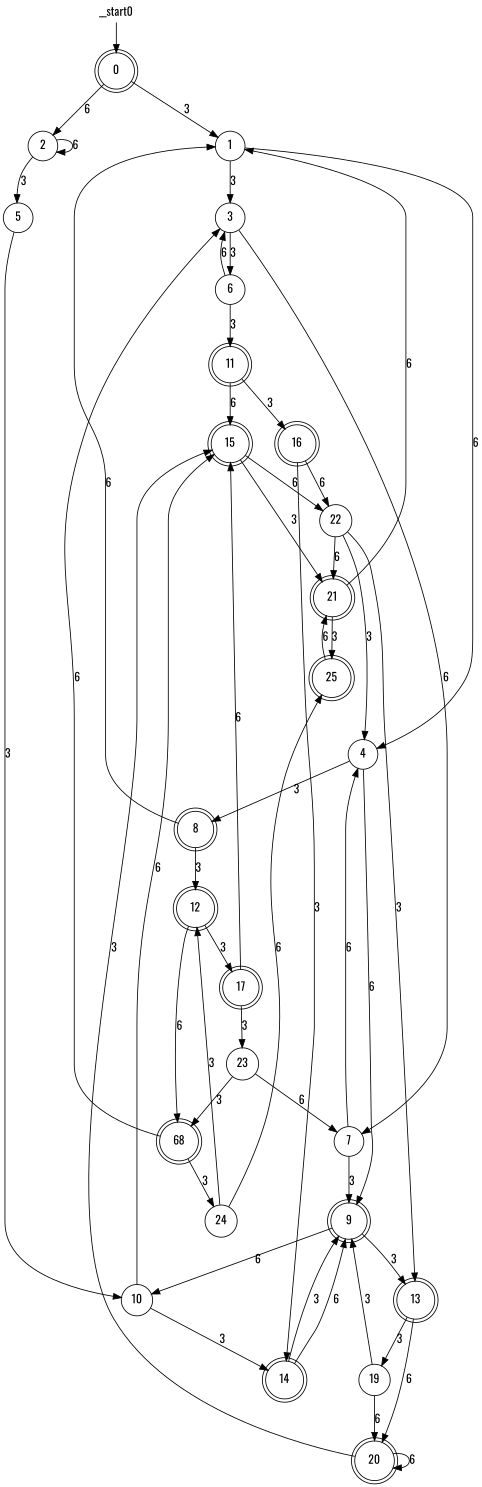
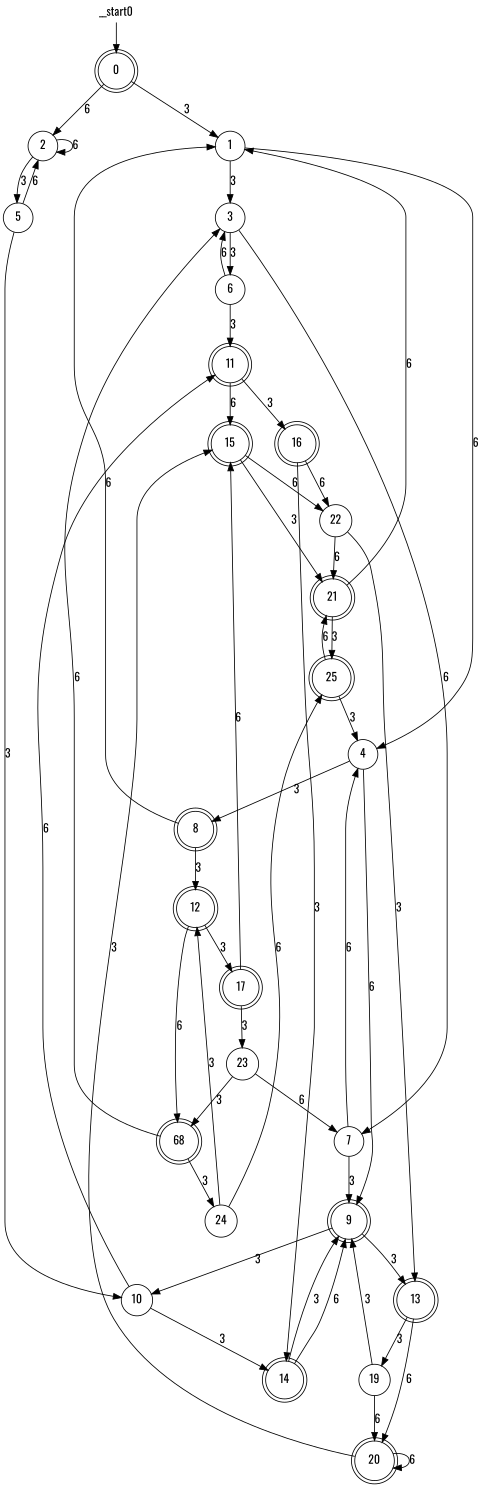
none -> (29, 186)
(366, 632) -> (347, 714)
(154, 865) -> (42, 811)
(258, 1260) -> (258, 1260)
